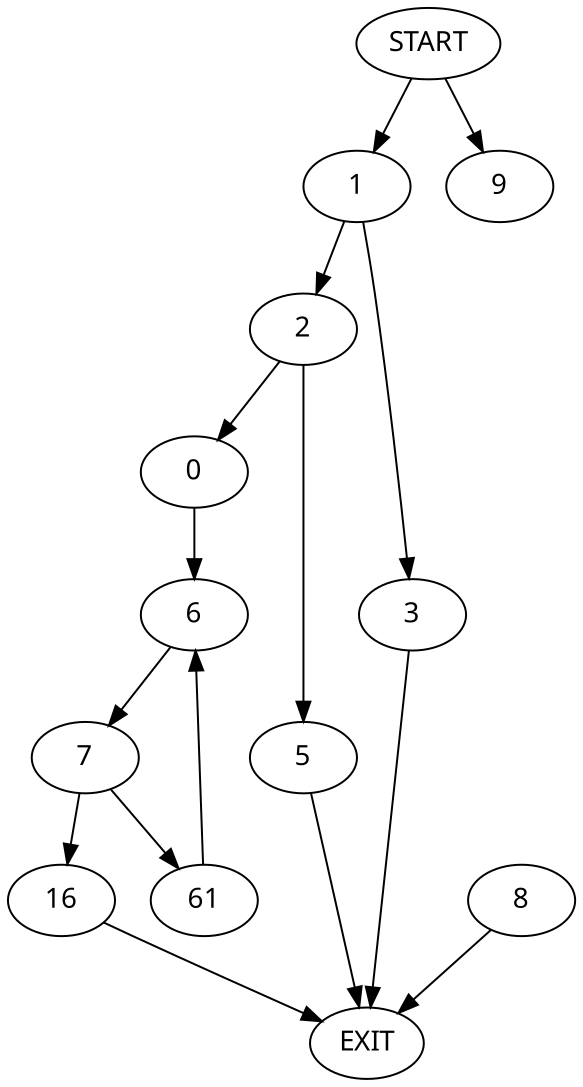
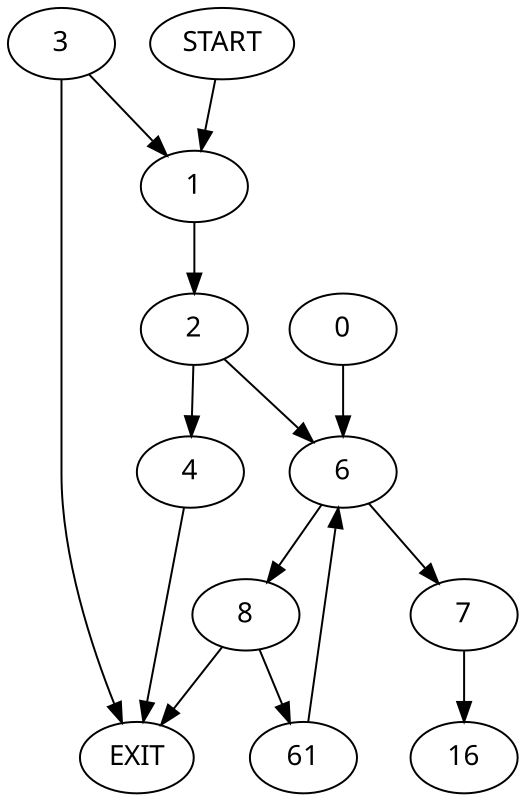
(500, 186) -> none
(388, 390) -> (121, 108)
(255, 393) -> (261, 394)
none -> (300, 535)
(303, 758) -> (190, 472)
(138, 821) -> (271, 677)
(203, 968) -> none
